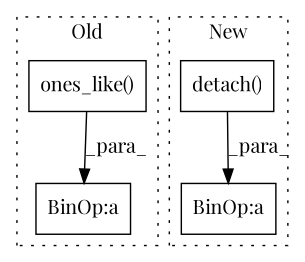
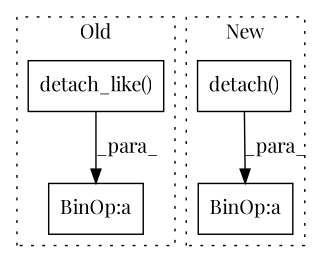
(87, 86) -> (96, 86)
